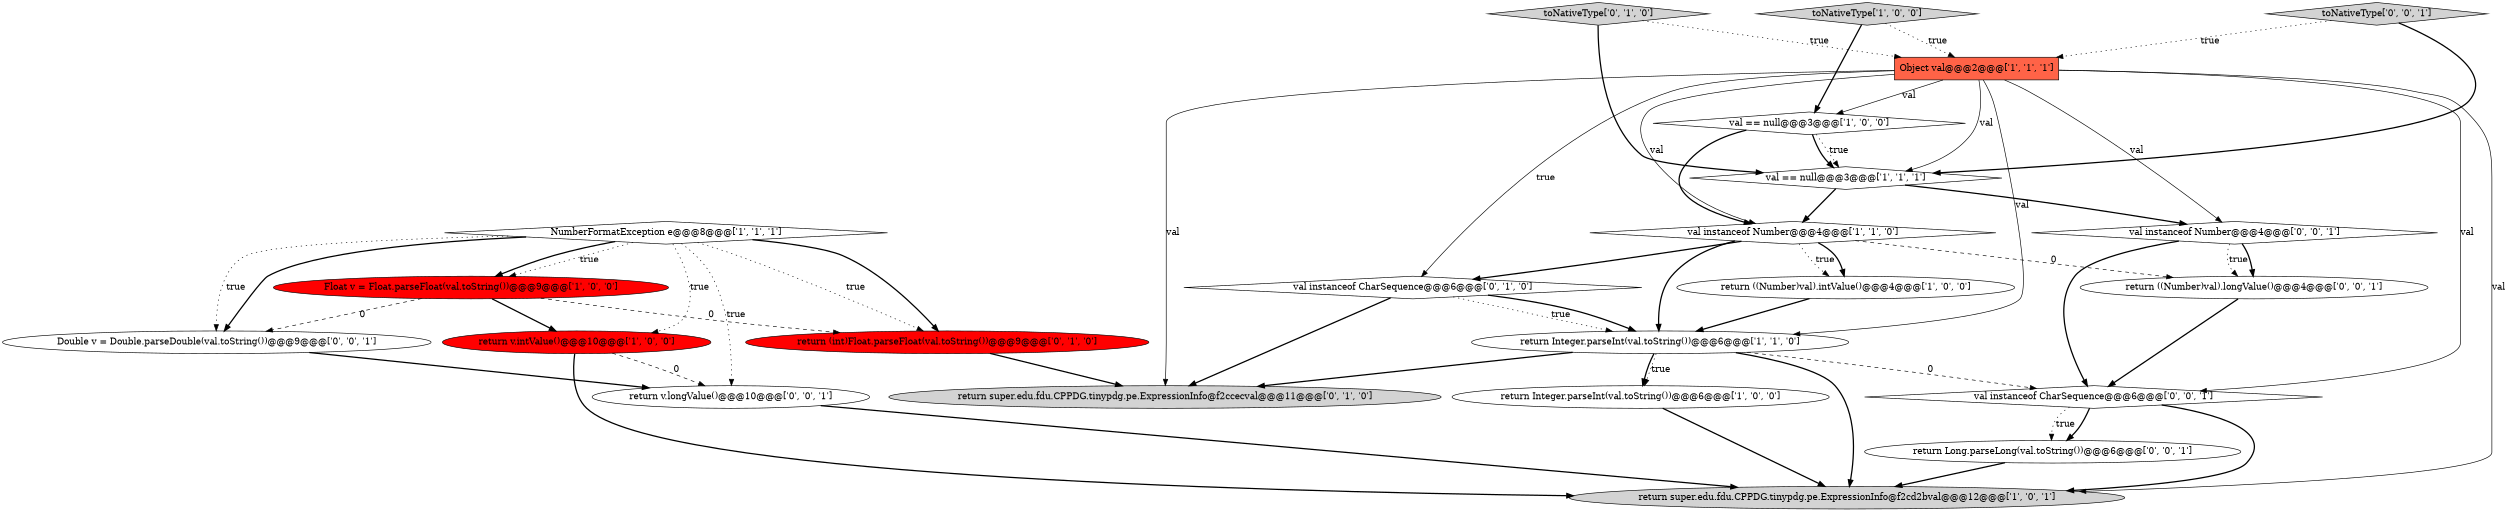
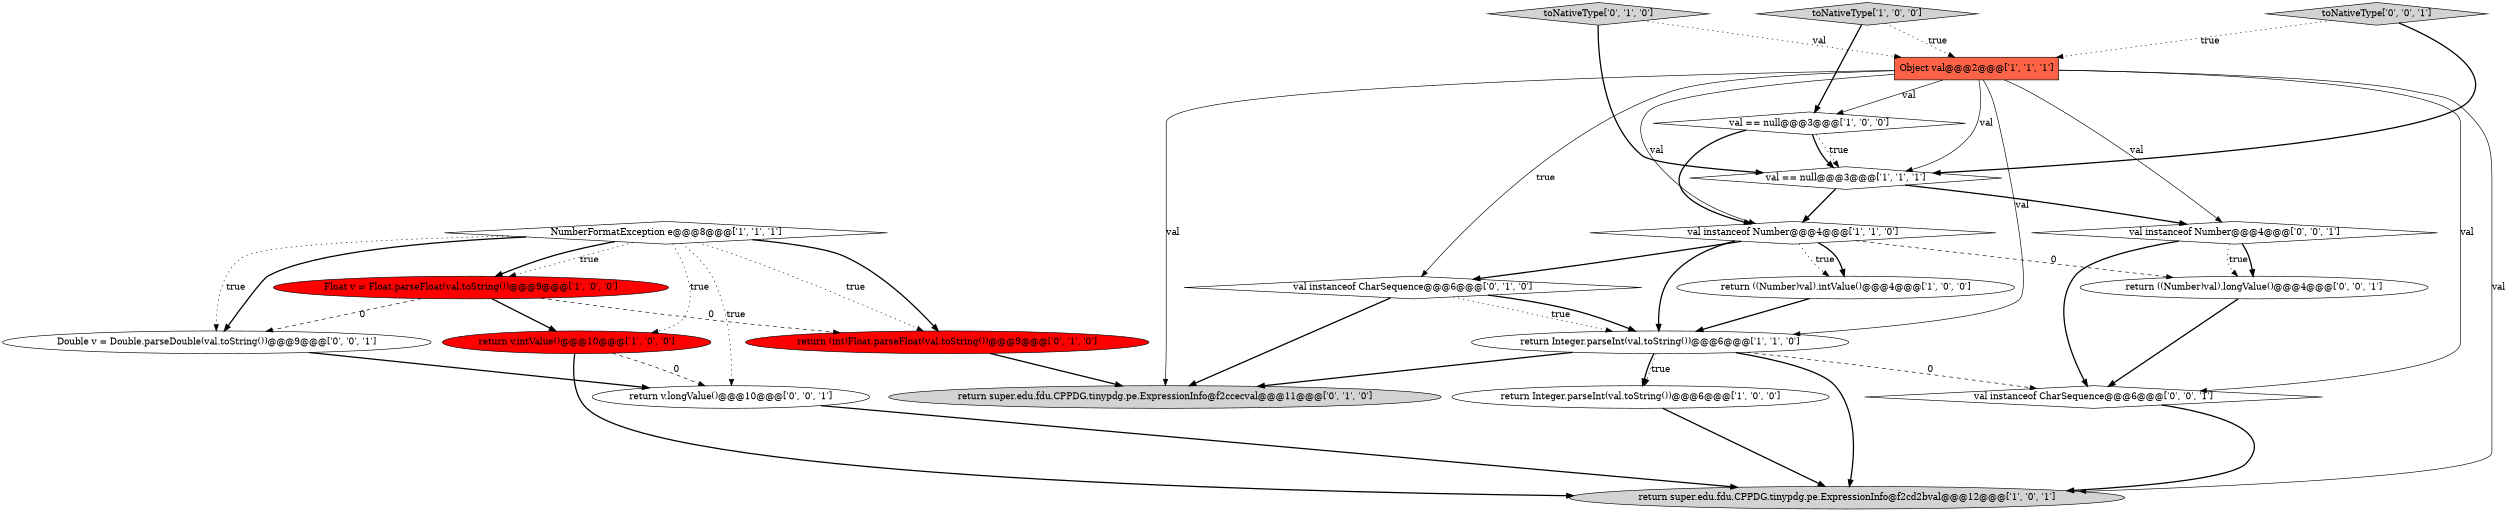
(1820, 41) -> (1820, 41)
(2053, 452) -> none
